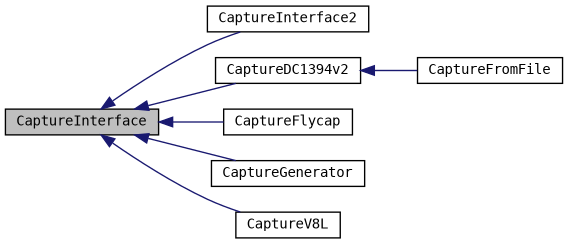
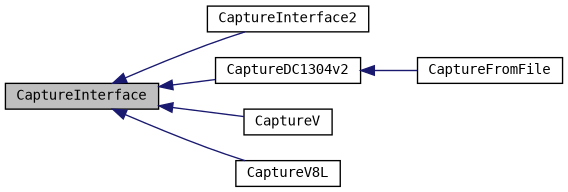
(288, 70) -> (288, 70)
(288, 122) -> (288, 122)
(288, 174) -> none
